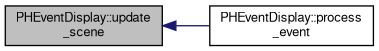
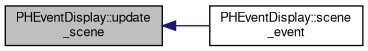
(292, 26) -> (286, 26)
